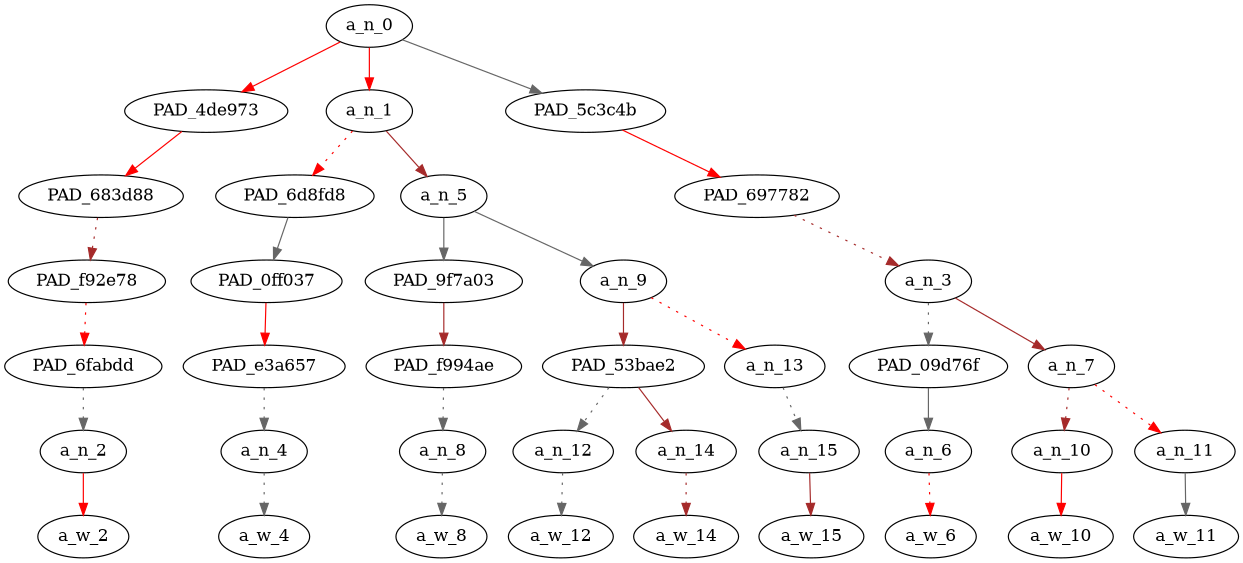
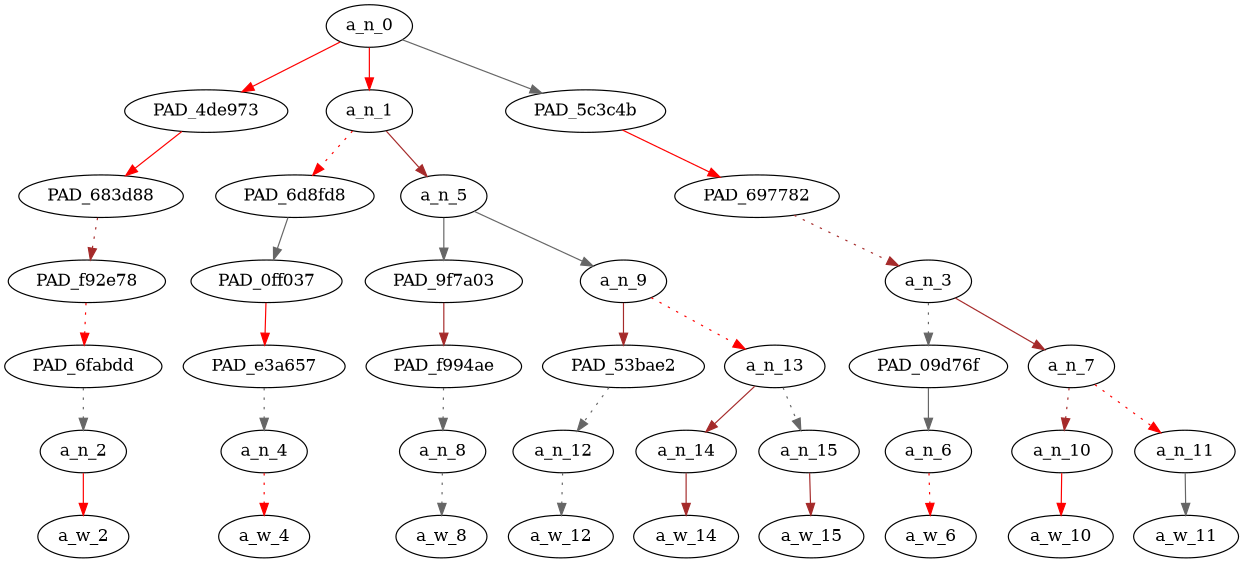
(651, 404) -> (735, 405)
(264, 488) -> (264, 488)
(686, 488) -> (686, 488)
